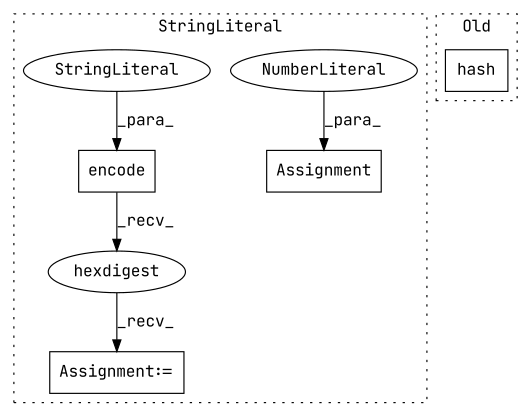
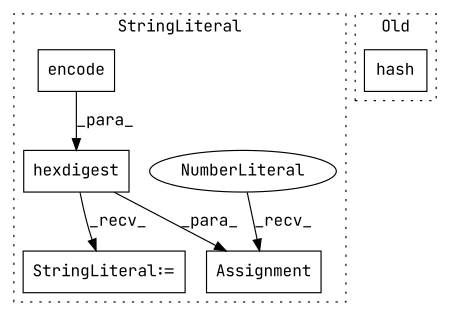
(117, 71) -> none
(353, 121) -> (283, 222)
none -> (165, 219)
(146, 222) -> (105, 121)
(117, 272) -> (76, 171)
(117, 373) -> (104, 272)
